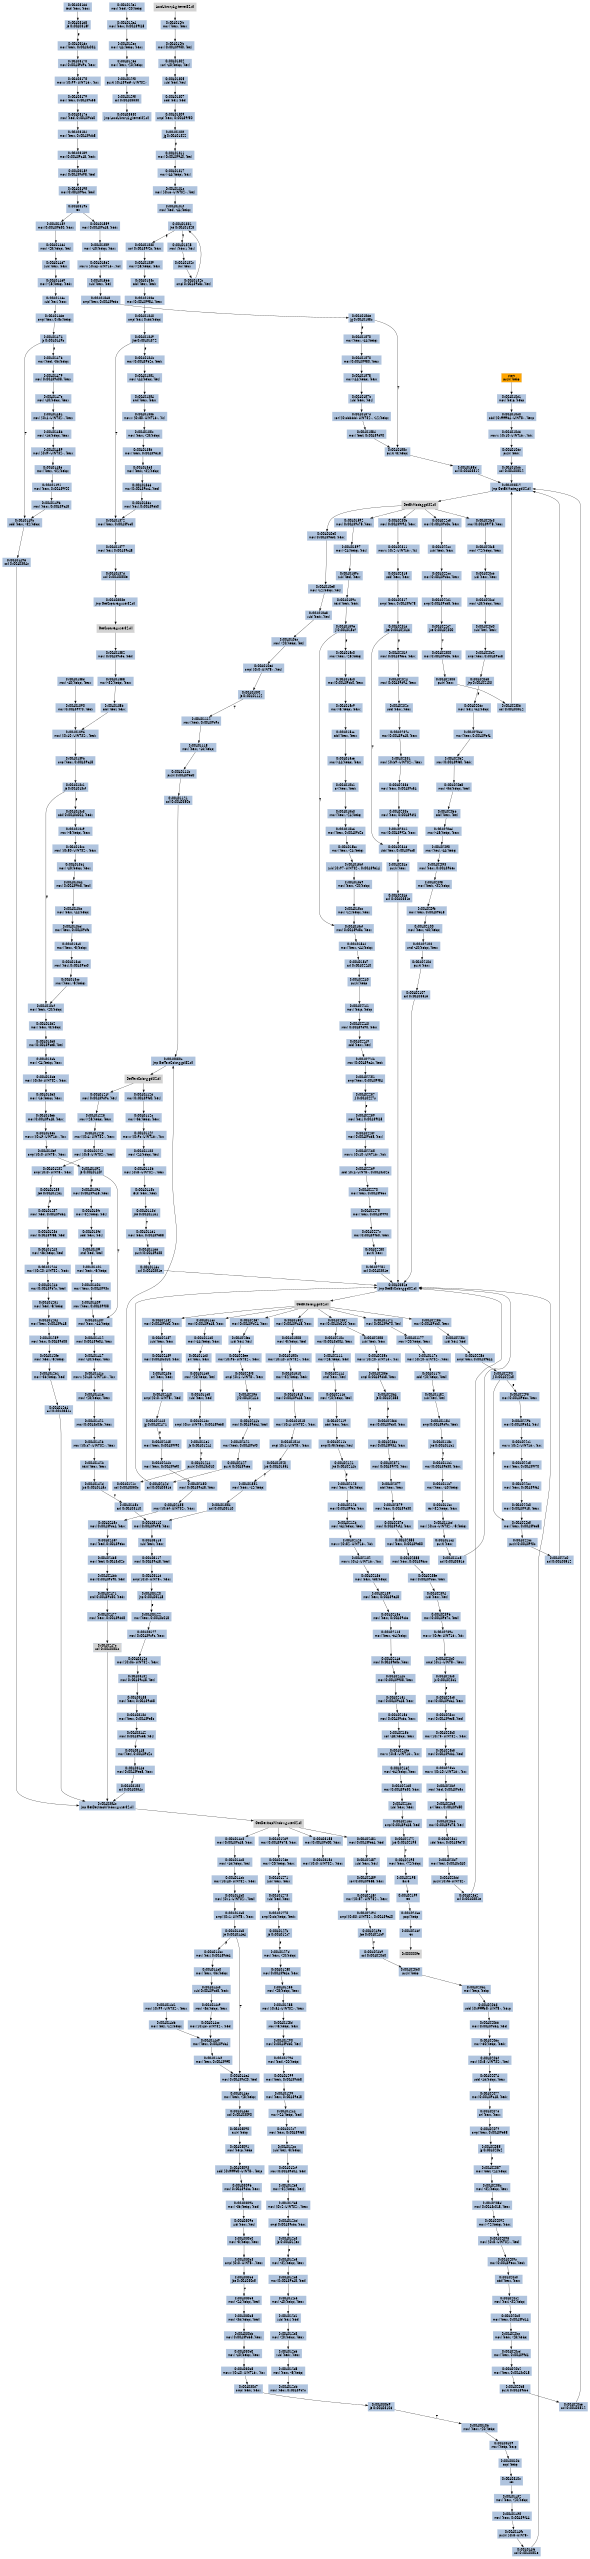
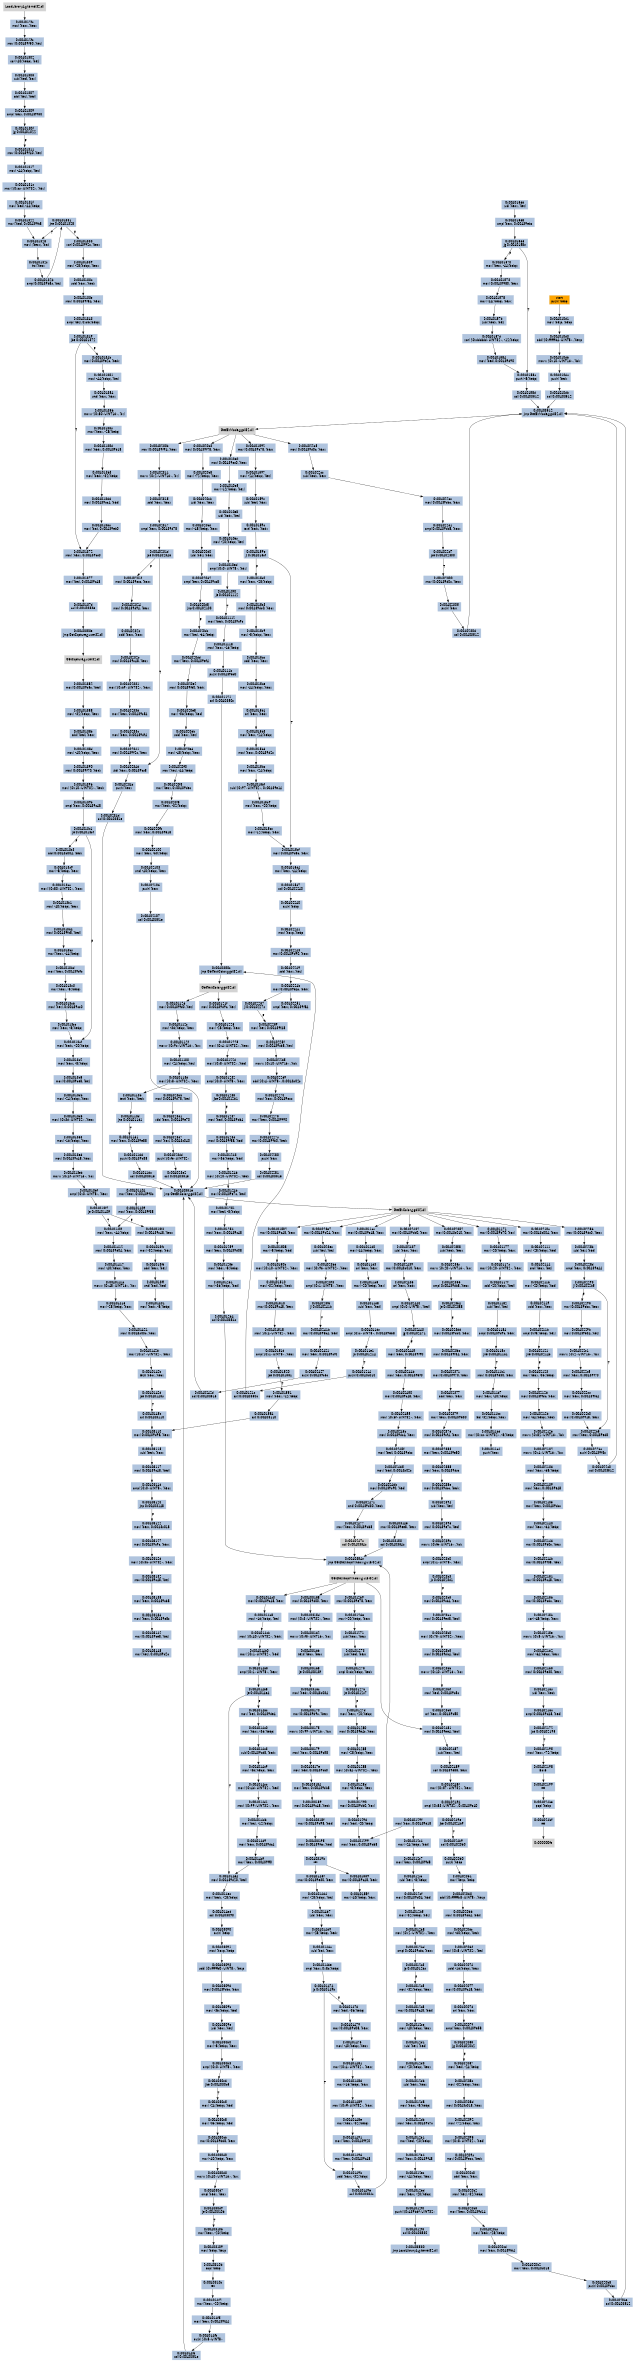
none -> (25, 222)
(100, 265) -> none
(96, 720) -> (83, 741)
(365, 1087) -> (274, 996)
(92, 1277) -> none
(336, 1330) -> (473, 1220)
(452, 1560) -> none
none -> (310, 1635)
(135, 1760) -> none
(446, 1813) -> (442, 1720)
(210, 2033) -> (258, 1794)
(284, 2086) -> (388, 1832)
none -> (415, 2130)
